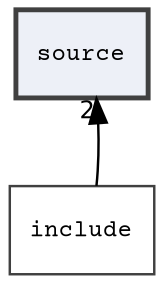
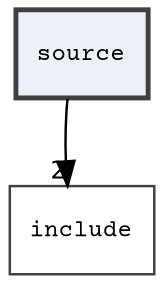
(98, 155) -> (66, 130)
